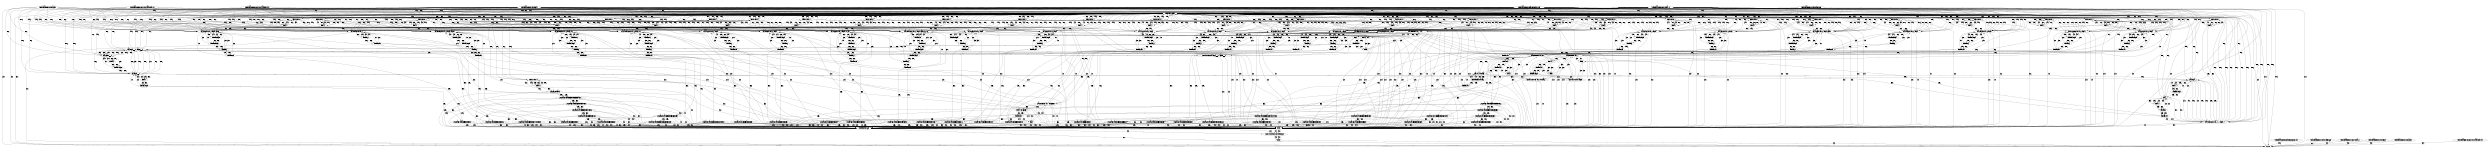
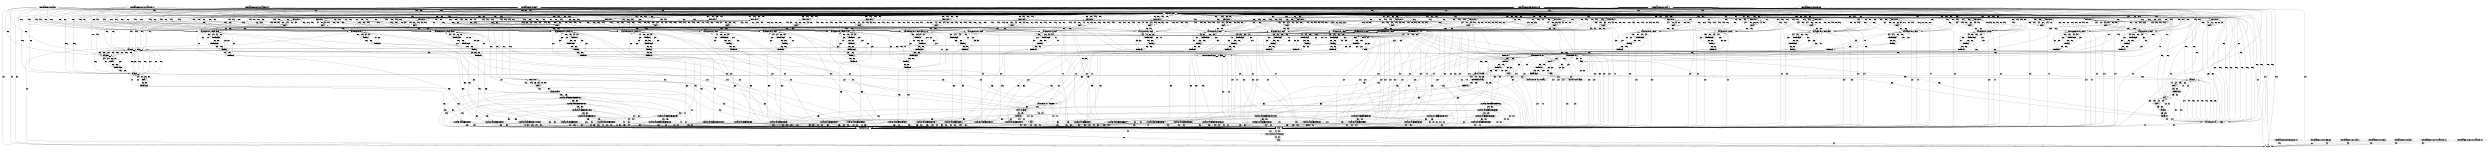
(1262, 122) -> (1262, 122)
none -> (2434, 140)
